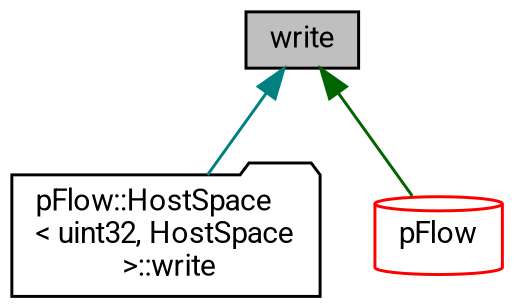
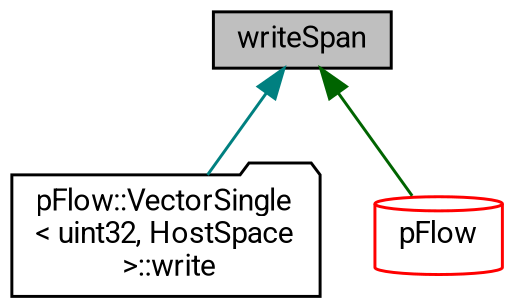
(302, 40) -> (302, 40)
(166, 236) -> (166, 236)
